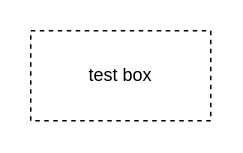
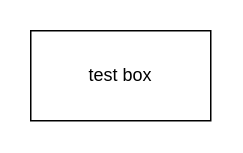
(121, 76) -> (121, 76)
